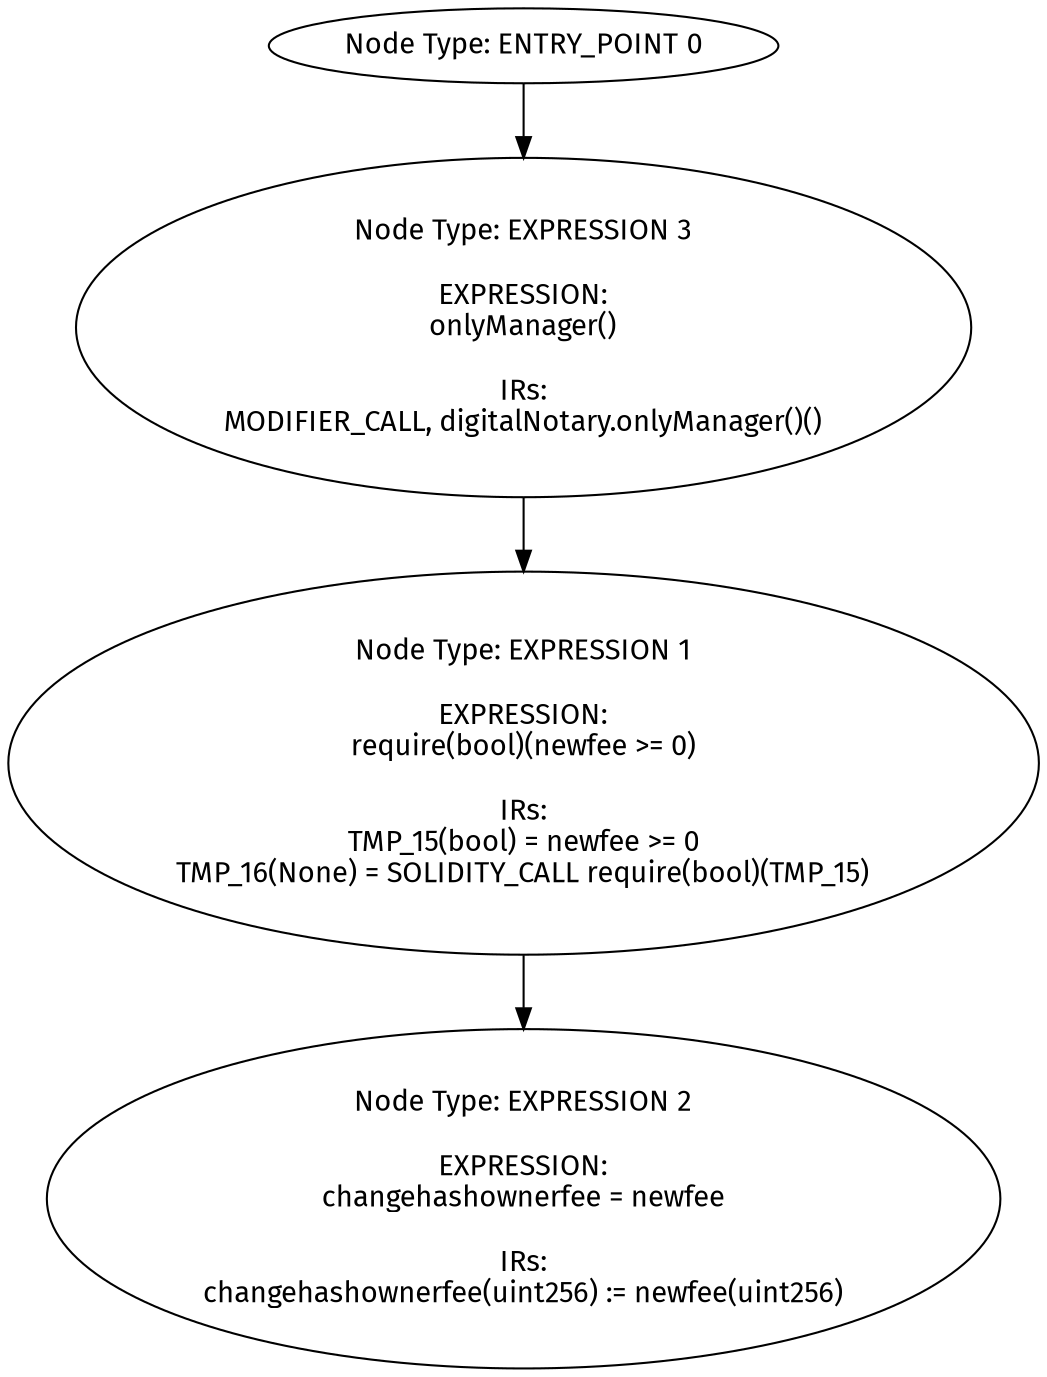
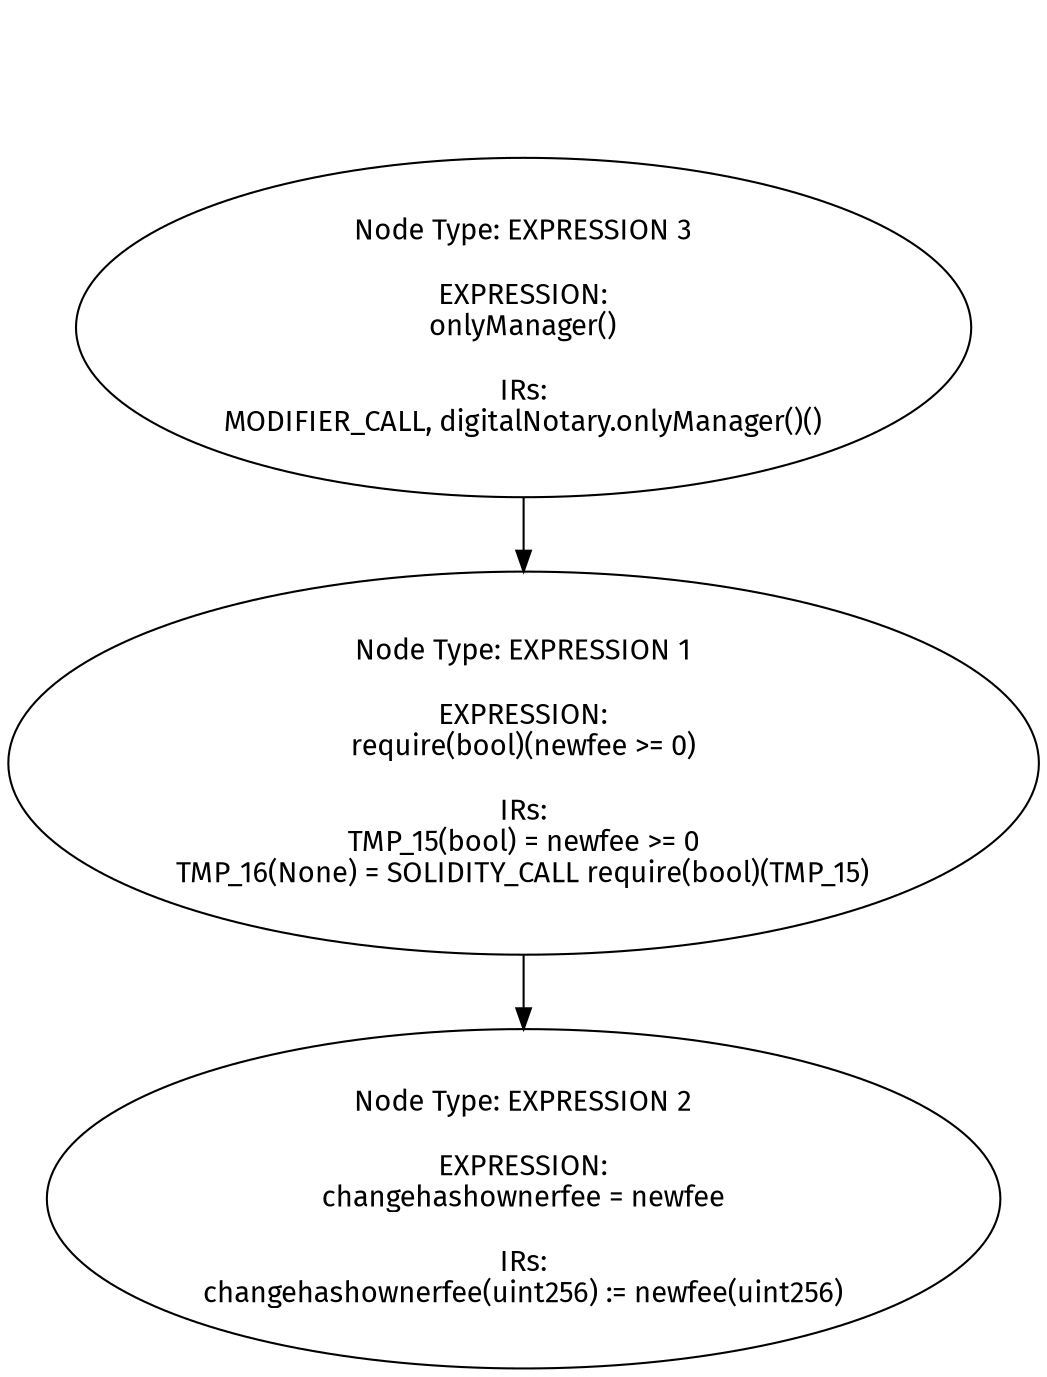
(524, 46) -> none
